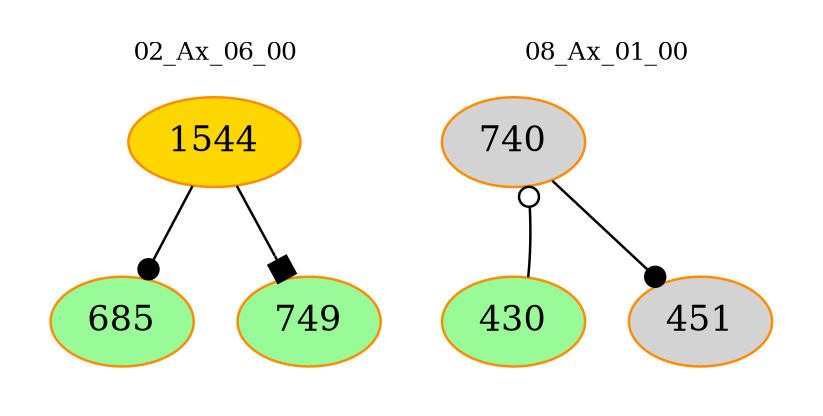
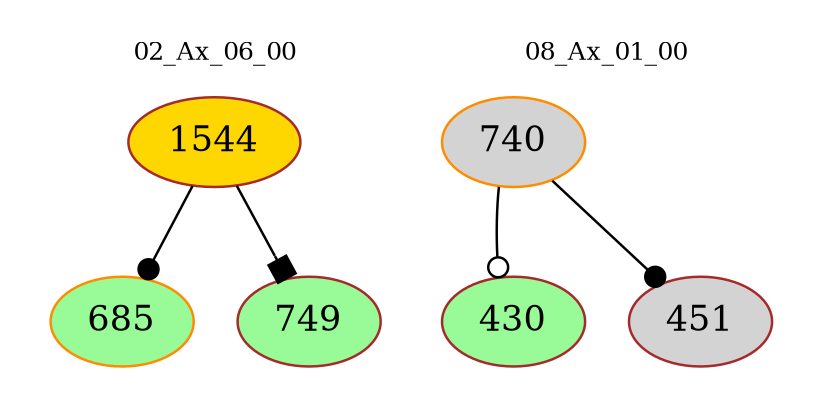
(214, 142) -> (214, 142)
(530, 242) -> (497, 222)
(309, 322) -> (309, 322)
(514, 322) -> (514, 322)
(701, 322) -> (701, 322)
